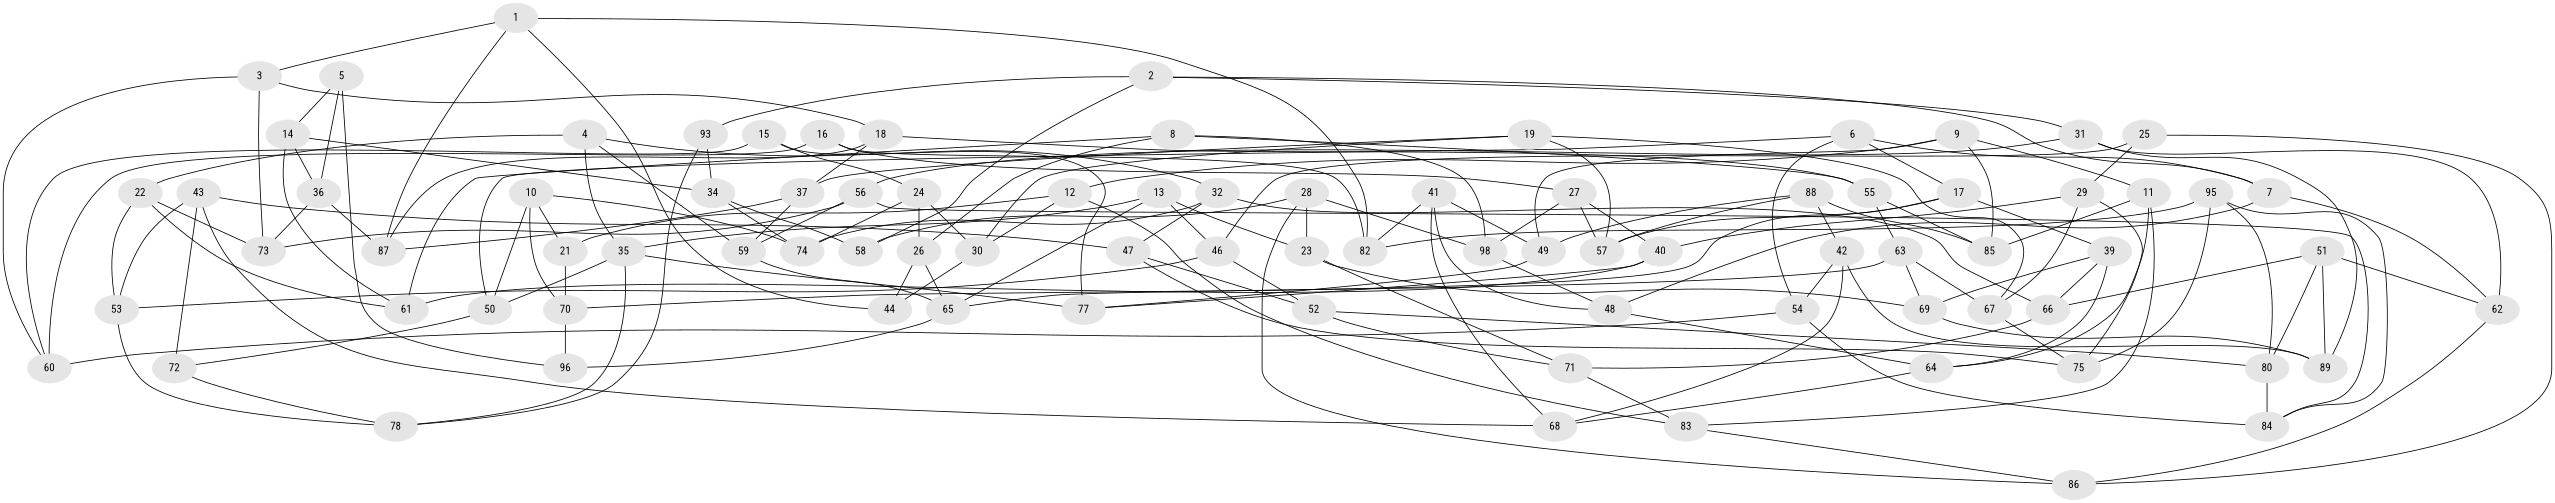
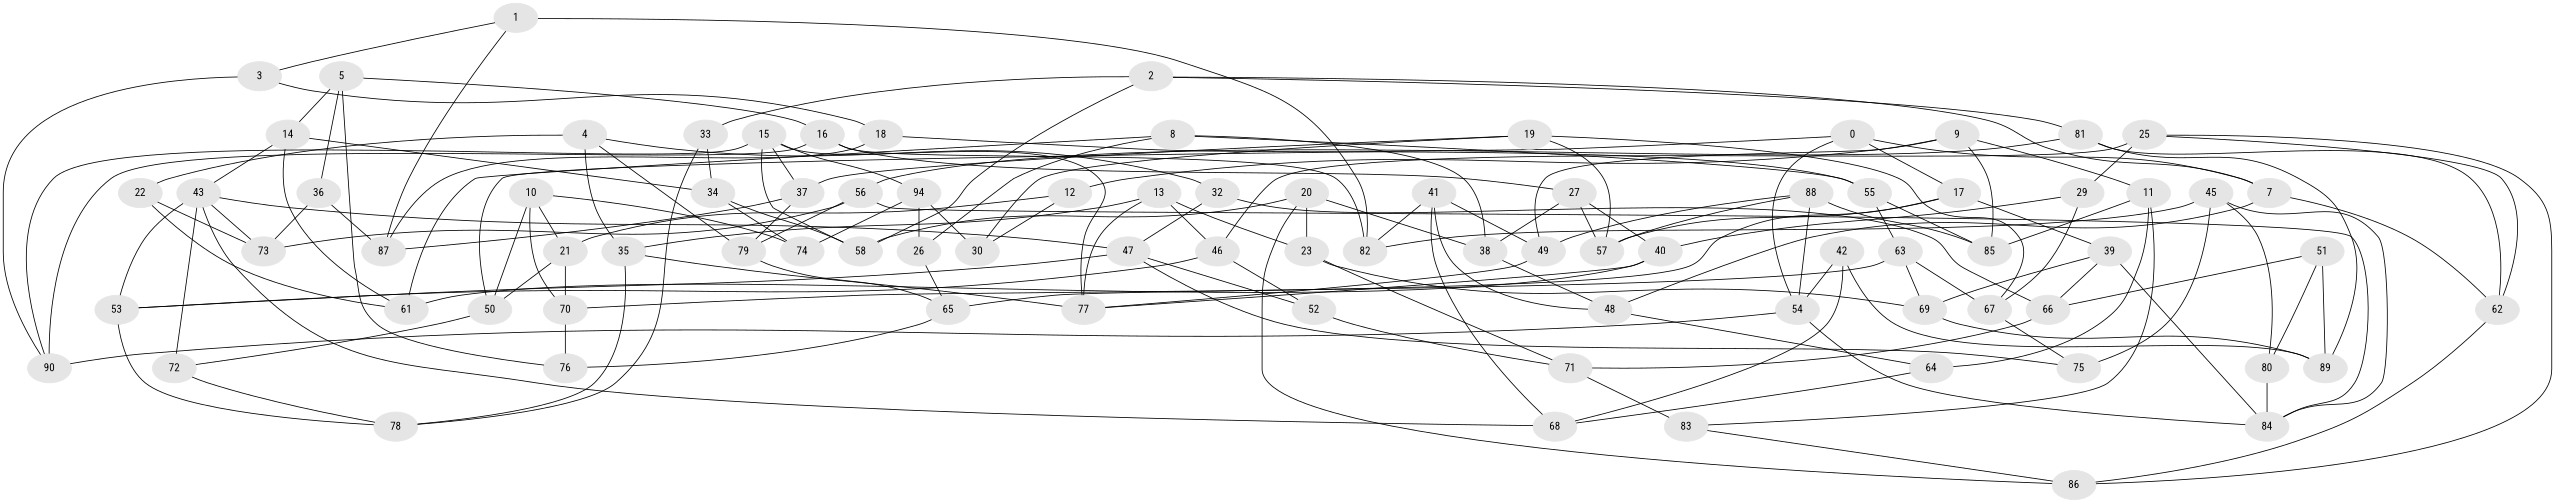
none -> (575, 92)
(706, 135) -> (706, 135)
(1853, 135) -> (1853, 135)
(2080, 135) -> (2080, 135)
(303, 164) -> (236, 169)
(259, 167) -> (231, 222)
(835, 168) -> (786, 168)
(919, 193) -> (919, 193)
(1307, 193) -> (1307, 193)
(2211, 193) -> (2211, 193)
none -> (772, 206)
(1827, 222) -> (1804, 251)
(1039, 224) -> none
(2140, 239) -> none
(113, 249) -> (865, 276)
(744, 251) -> (744, 251)
(1054, 251) -> (1098, 239)
(1485, 251) -> (1485, 251)
(2410, 281) -> (2454, 163)
(558, 282) -> (528, 281)
(890, 310) -> none
(2067, 332) -> (2182, 332)
(1791, 336) -> none
(1360, 352) -> none
(49, 368) -> (49, 368)
(565, 368) -> (565, 368)
